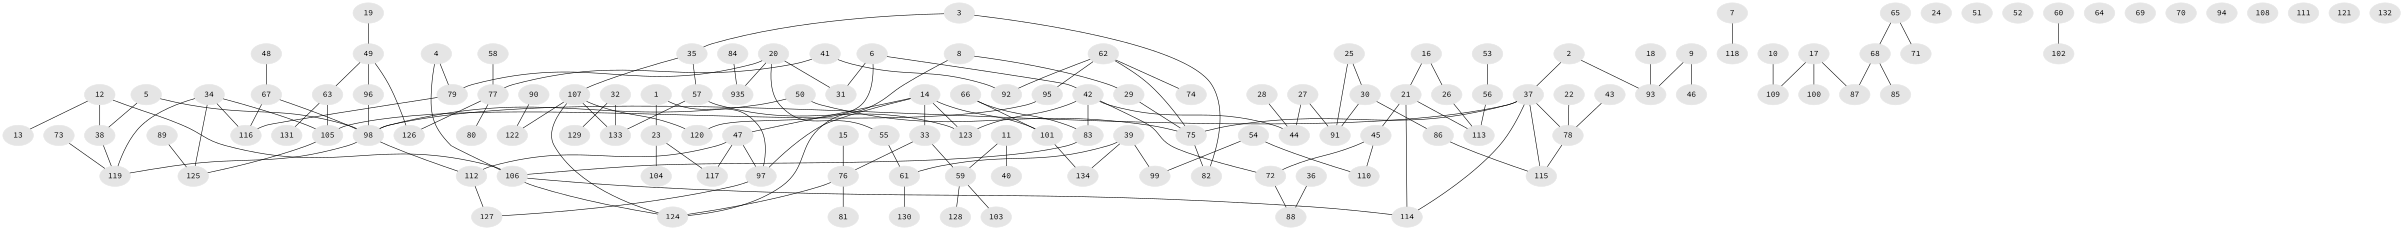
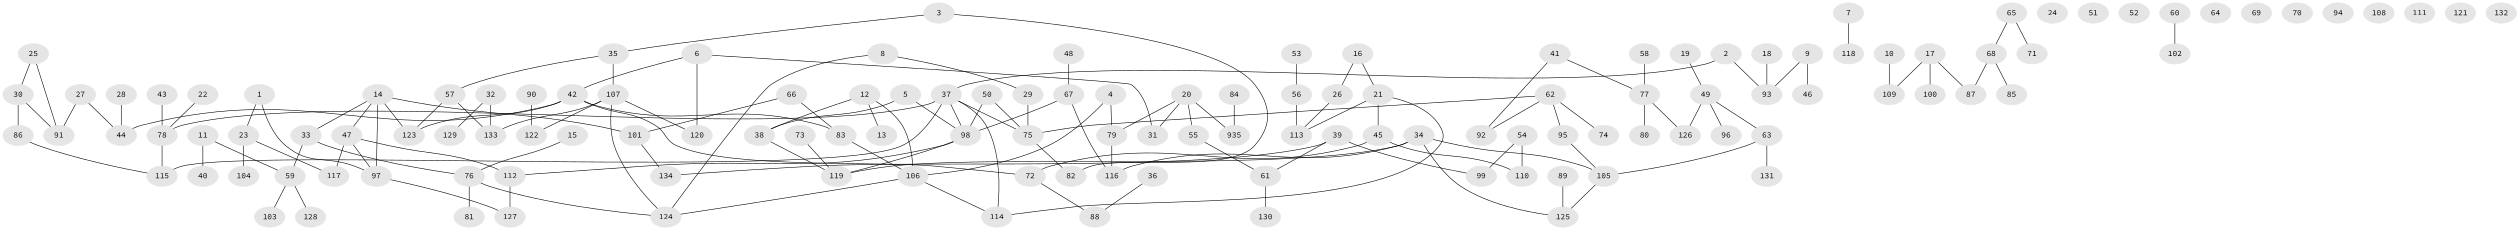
(368, 115) -> none
